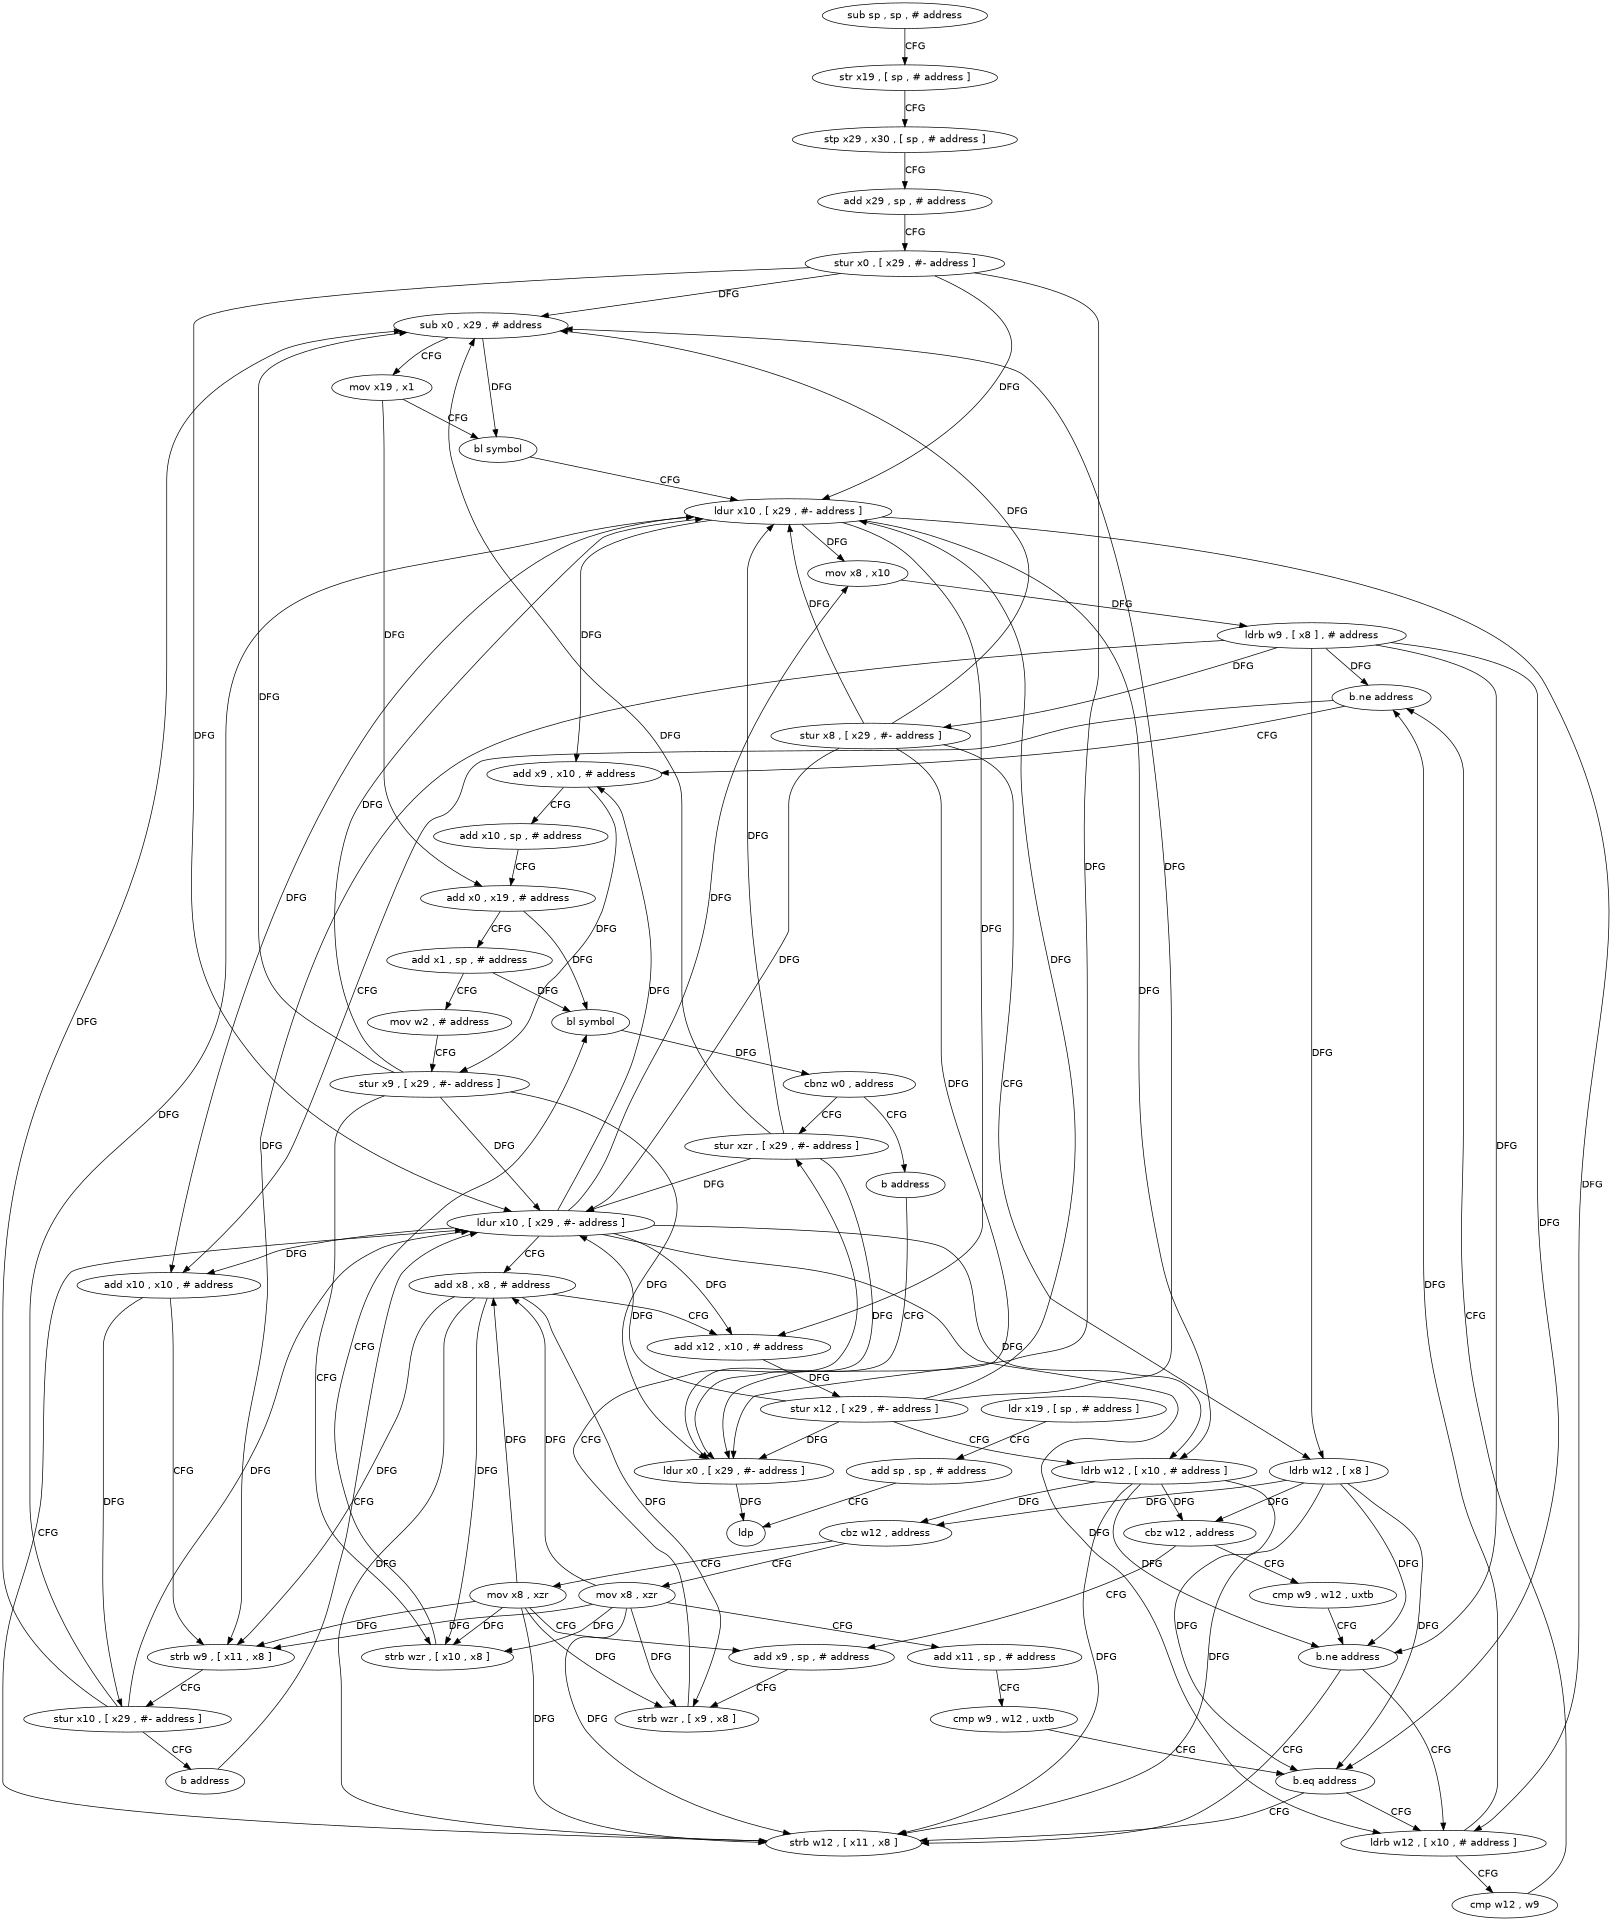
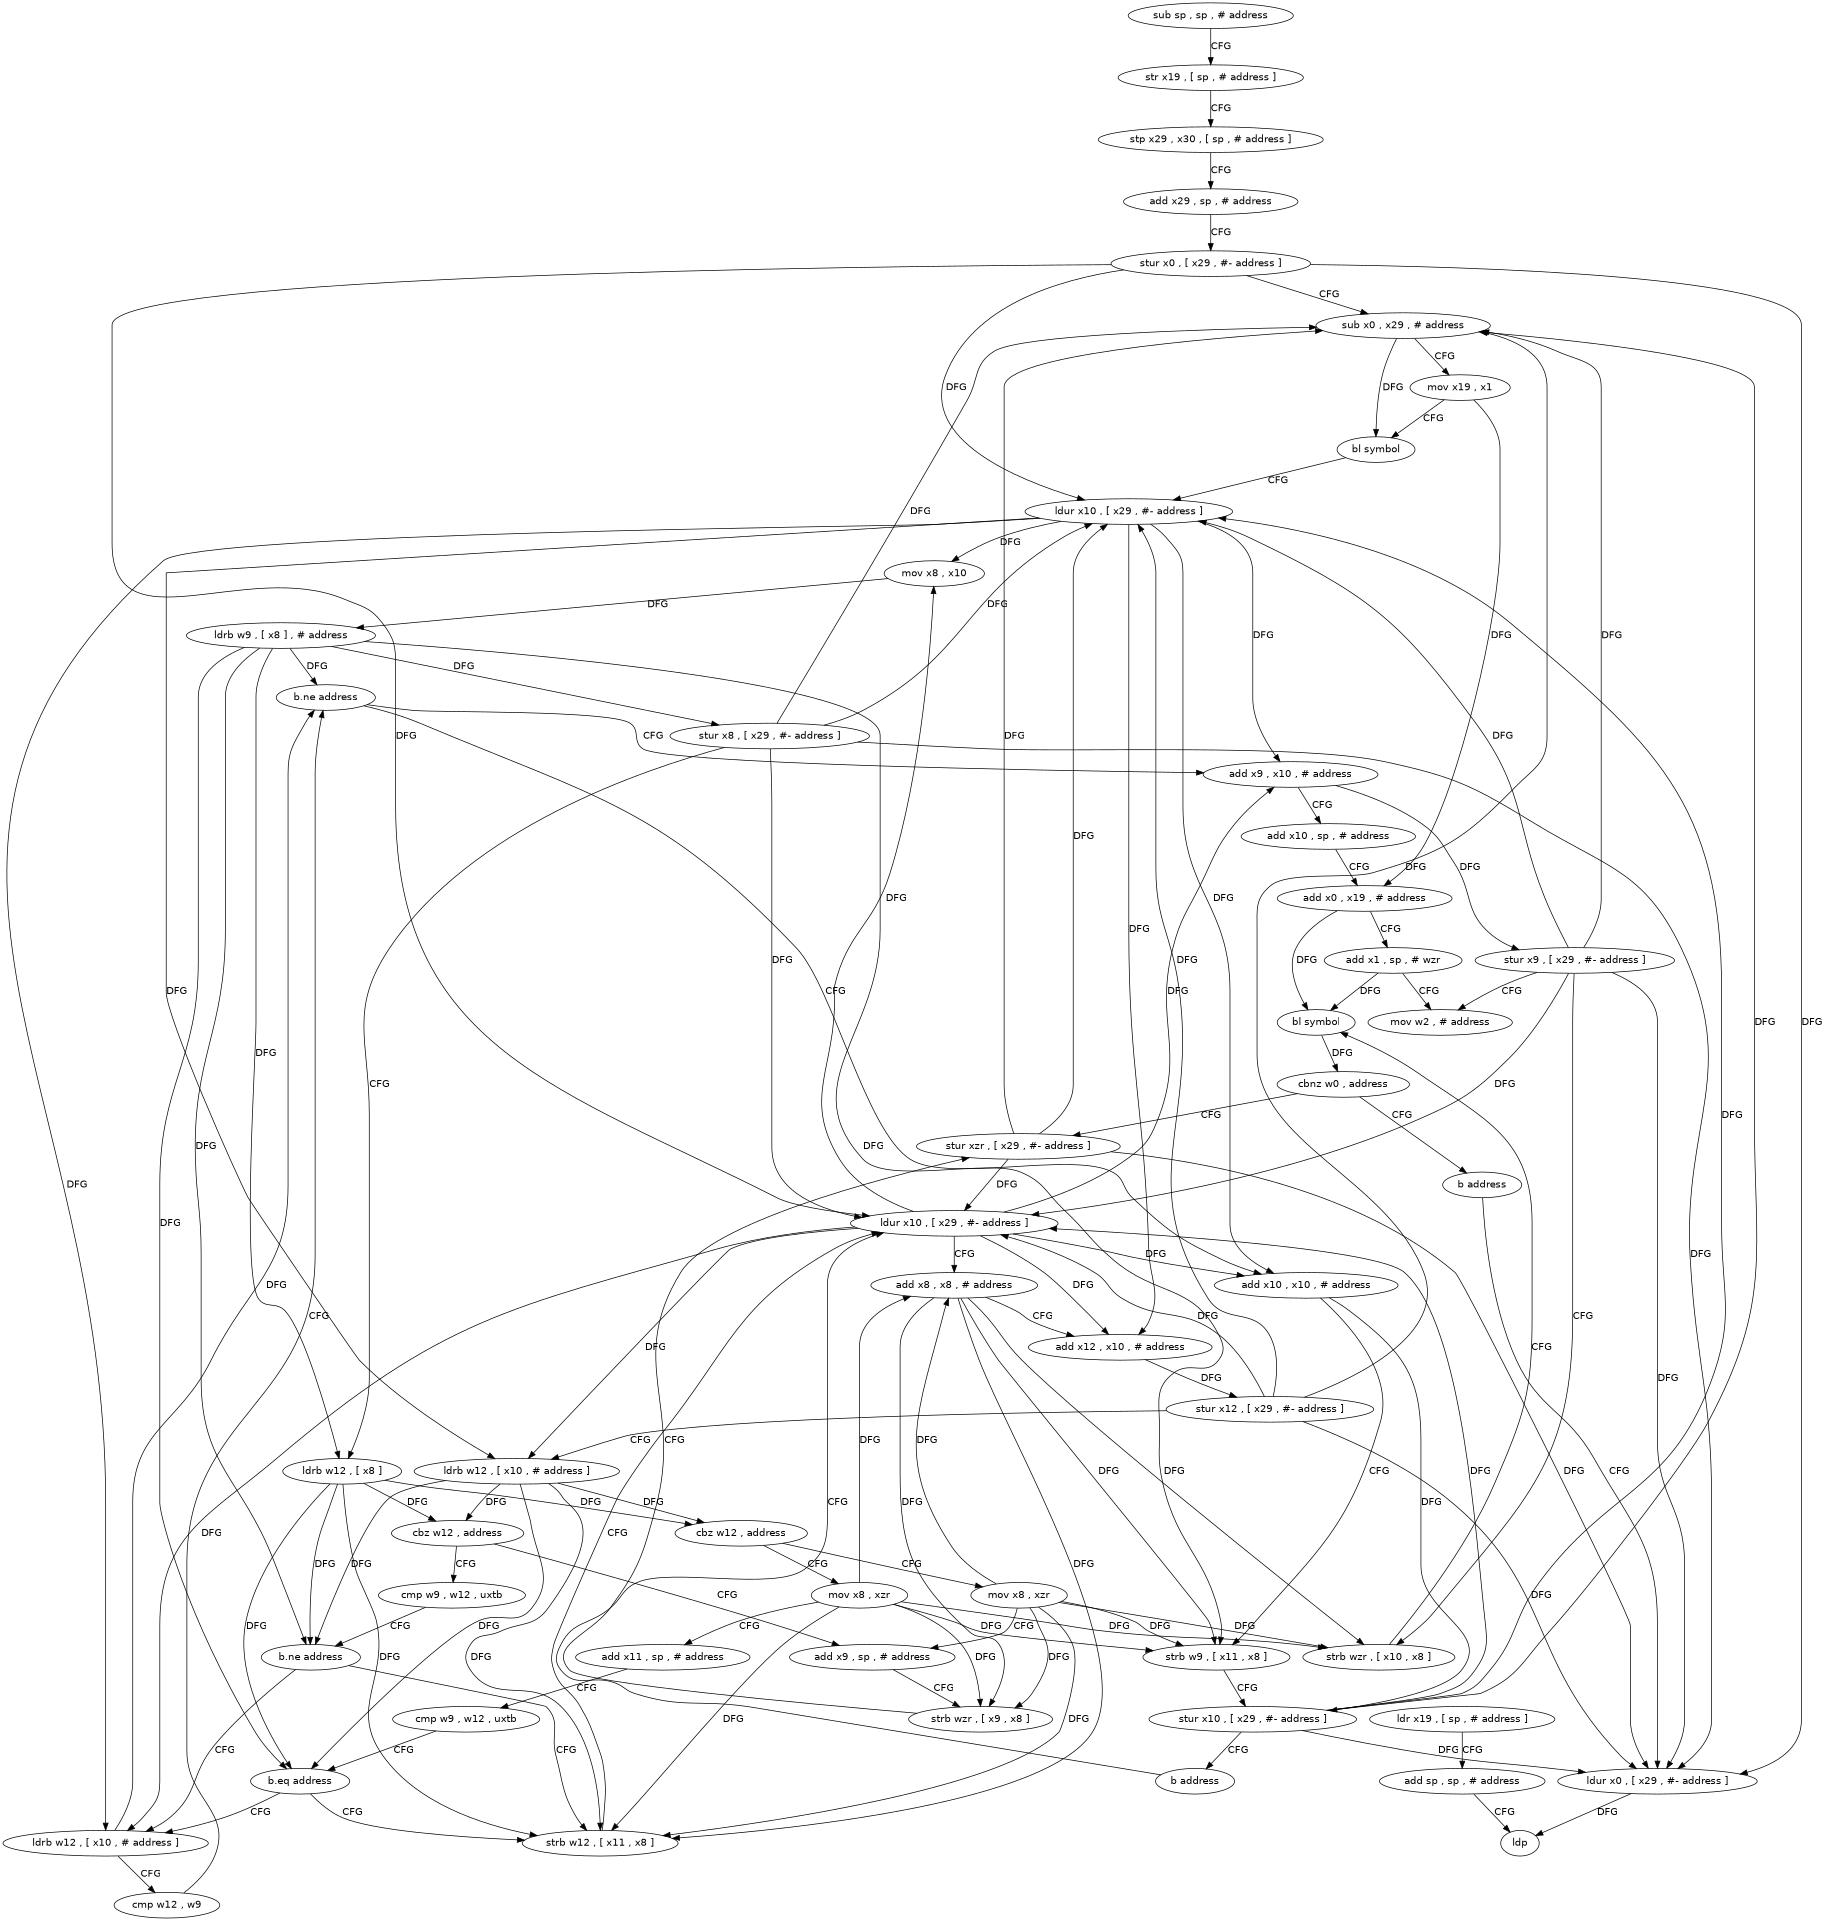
(729, 295) -> (1329, 295)
(470, 960) -> (1393, 960)
(435, 1050) -> (1500, 987)
none -> (1440, 1756)
